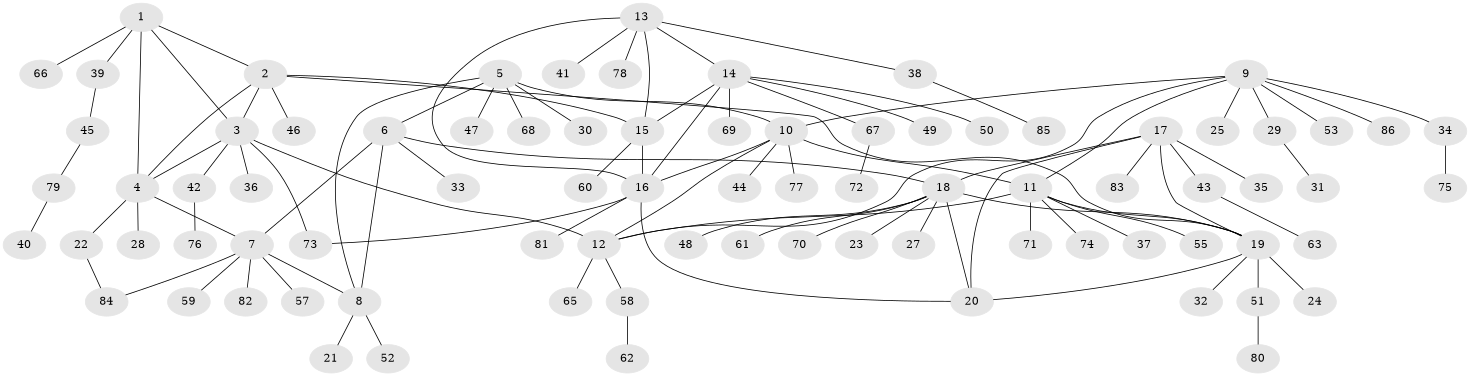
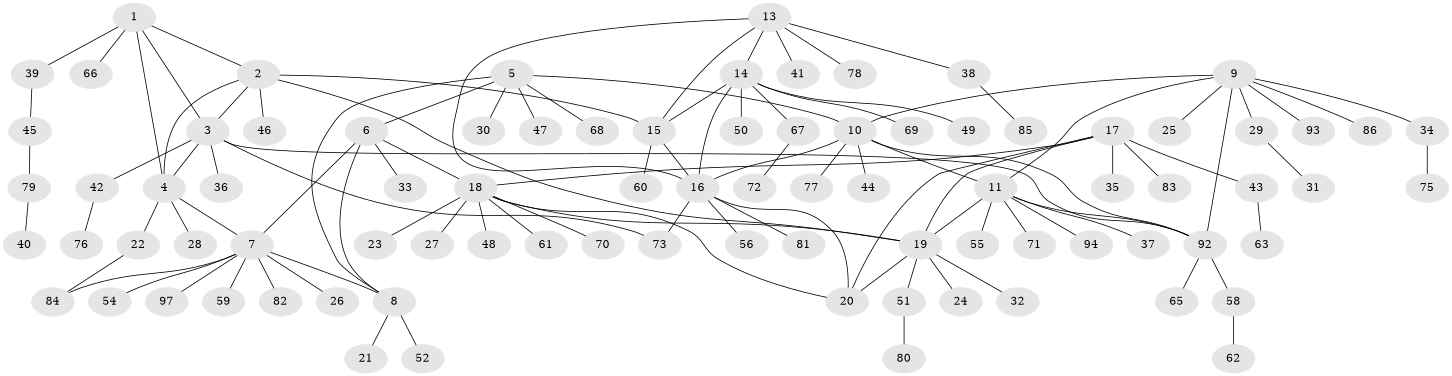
(1332, 131) -> (1313, 131)
(599, 245) -> (1205, 245)
none -> (747, 245)
(1087, 245) -> (1091, 245)
none -> (110, 302)
(303, 302) -> (167, 302)
none -> (337, 302)
